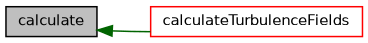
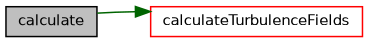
(131, 31) -> (116, 12)
